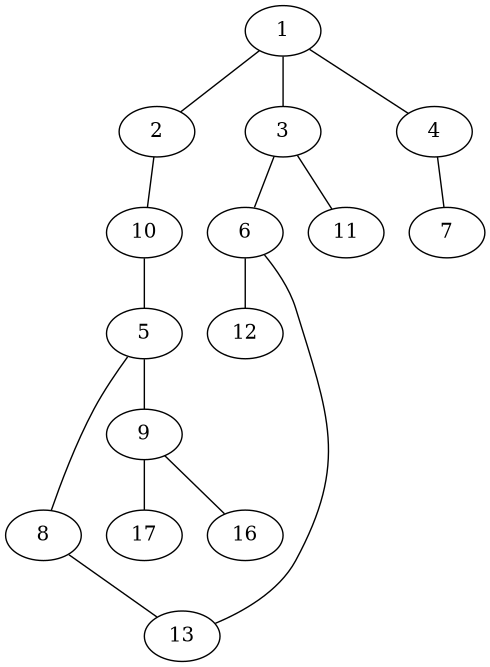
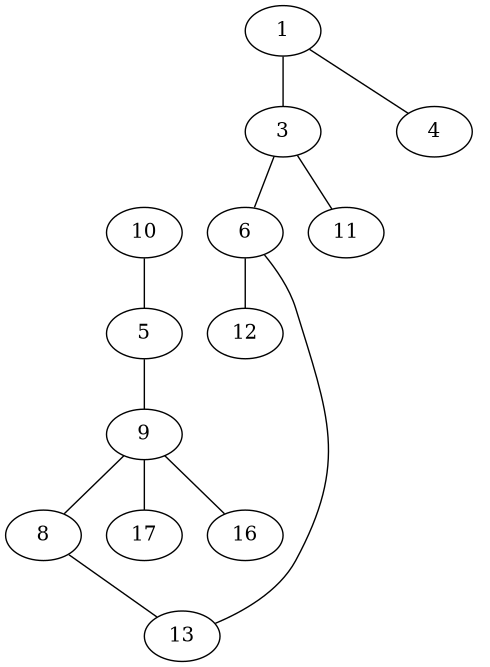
(157, 132) -> none
(447, 233) -> none
(83, 430) -> (94, 485)
